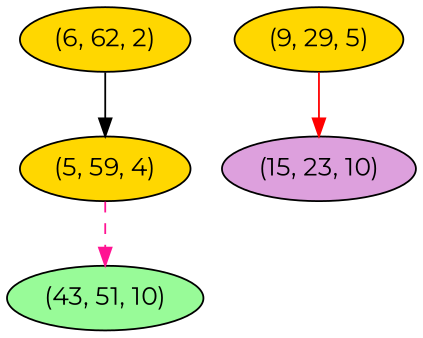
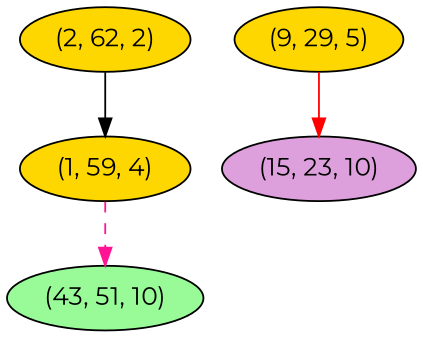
(105, 40) -> (105, 40)
(105, 169) -> (105, 169)
